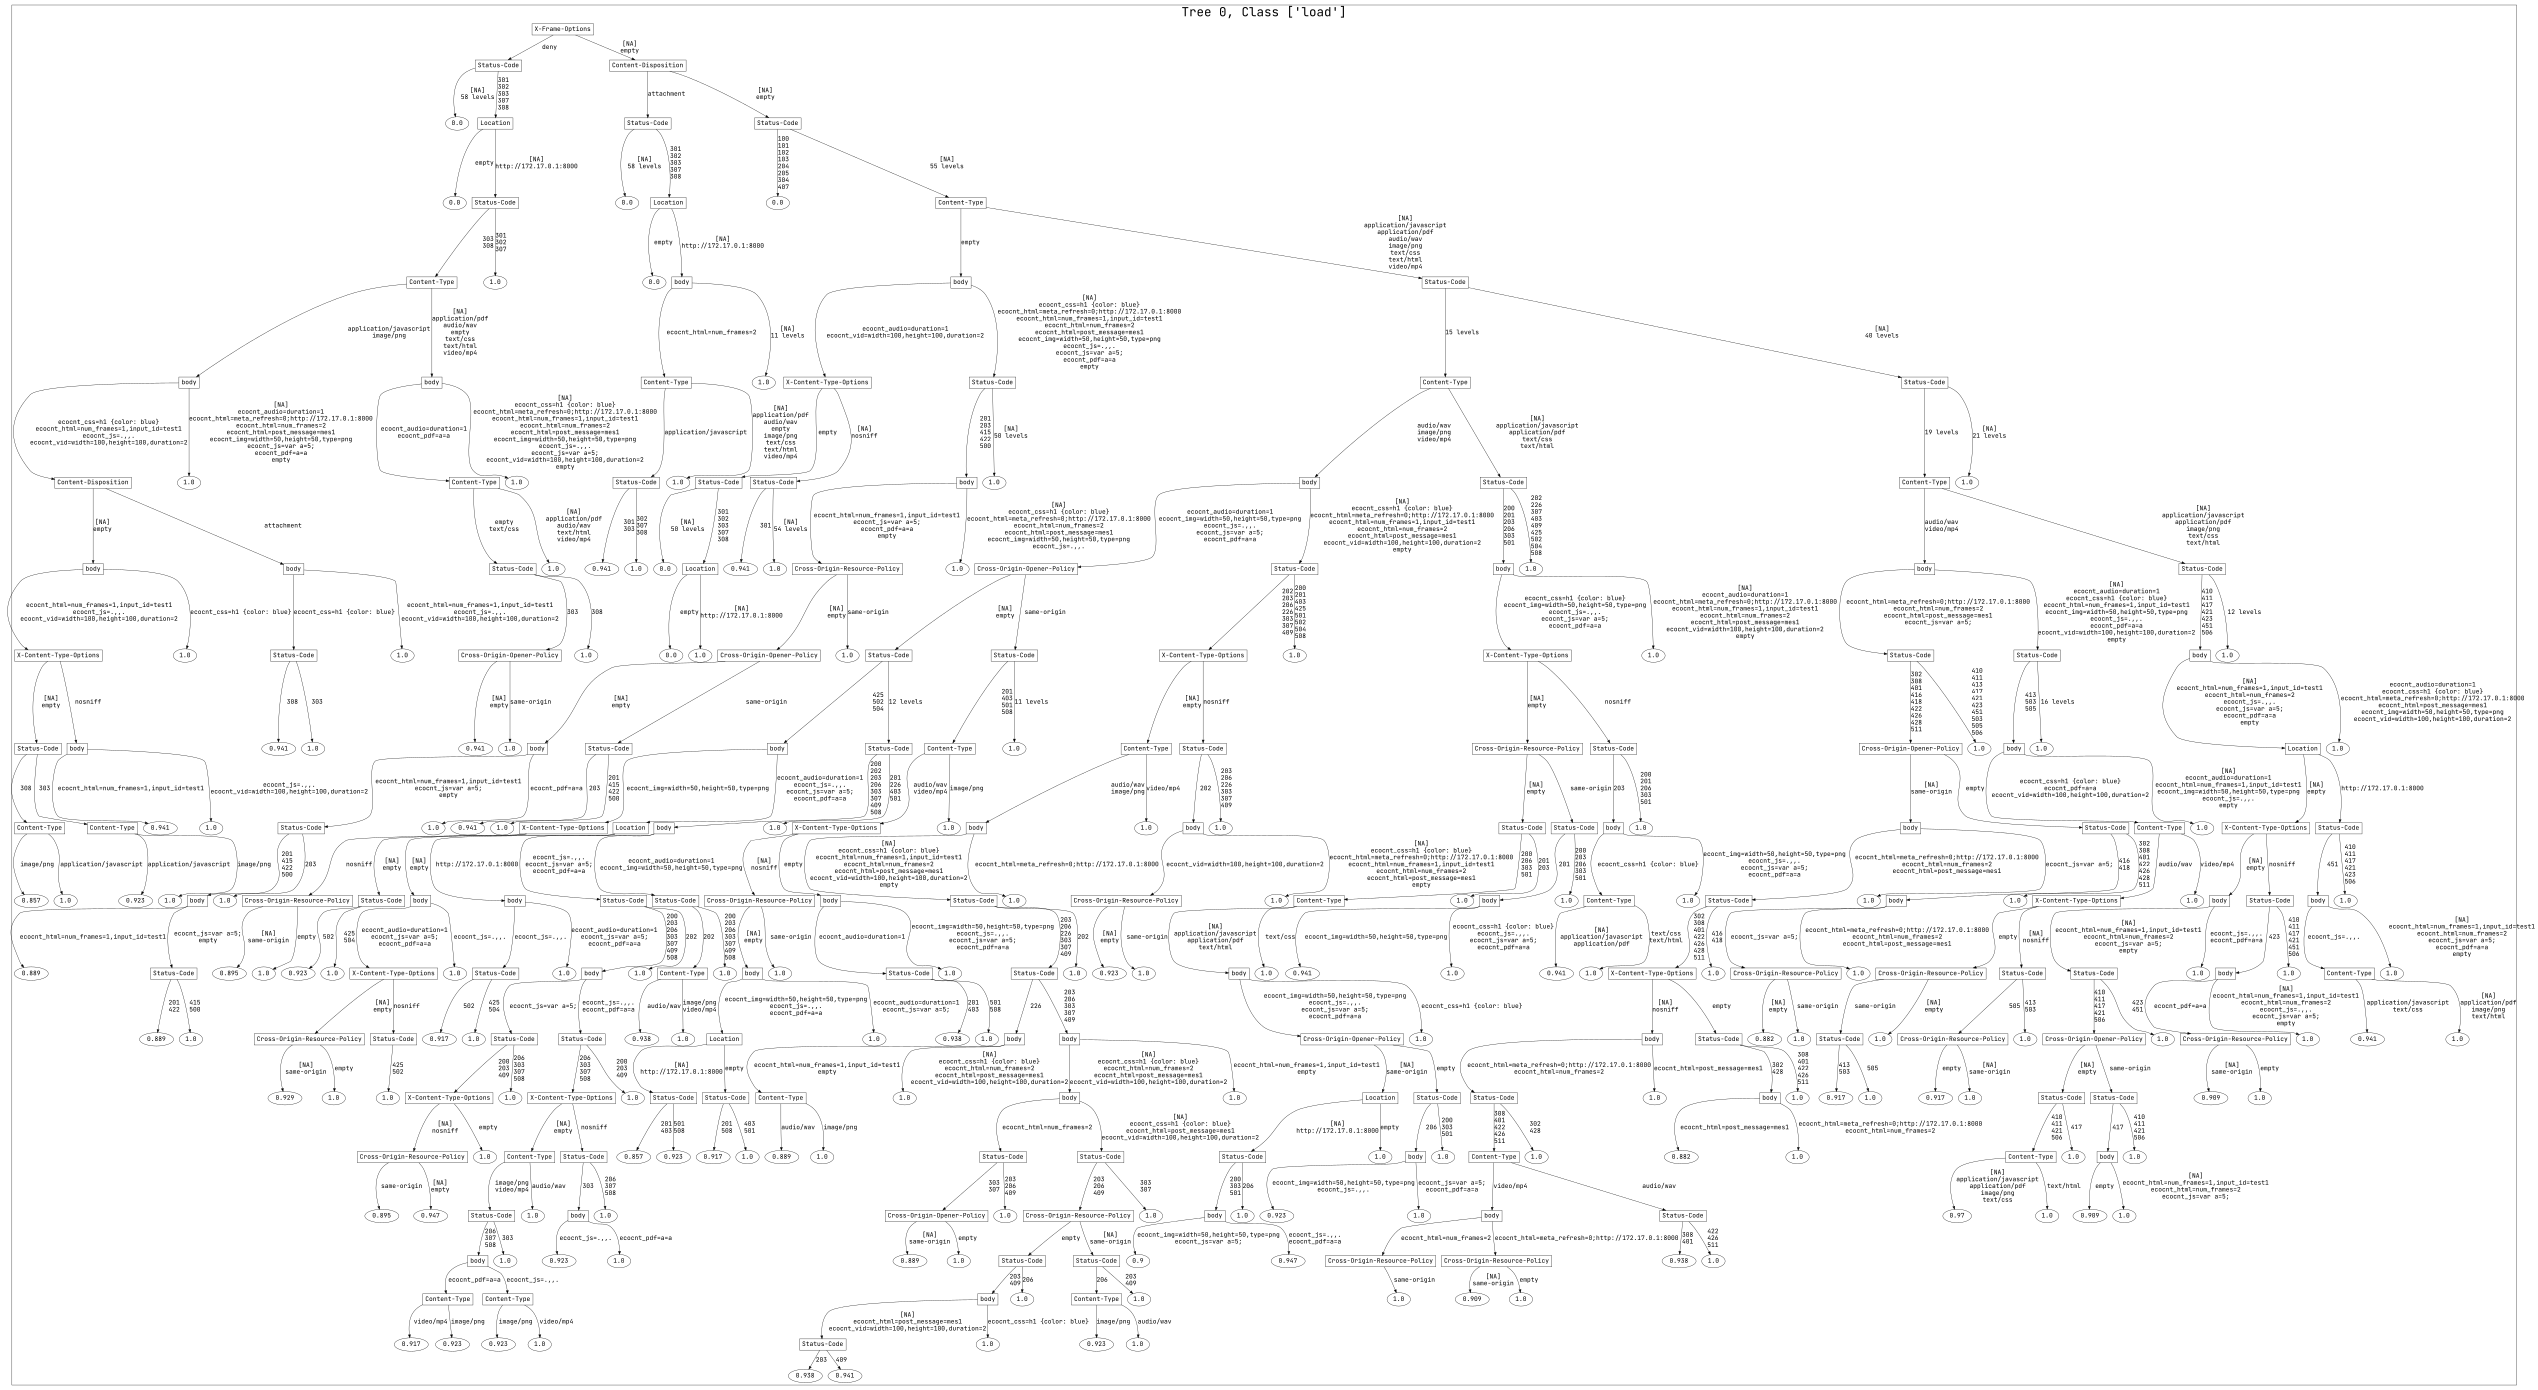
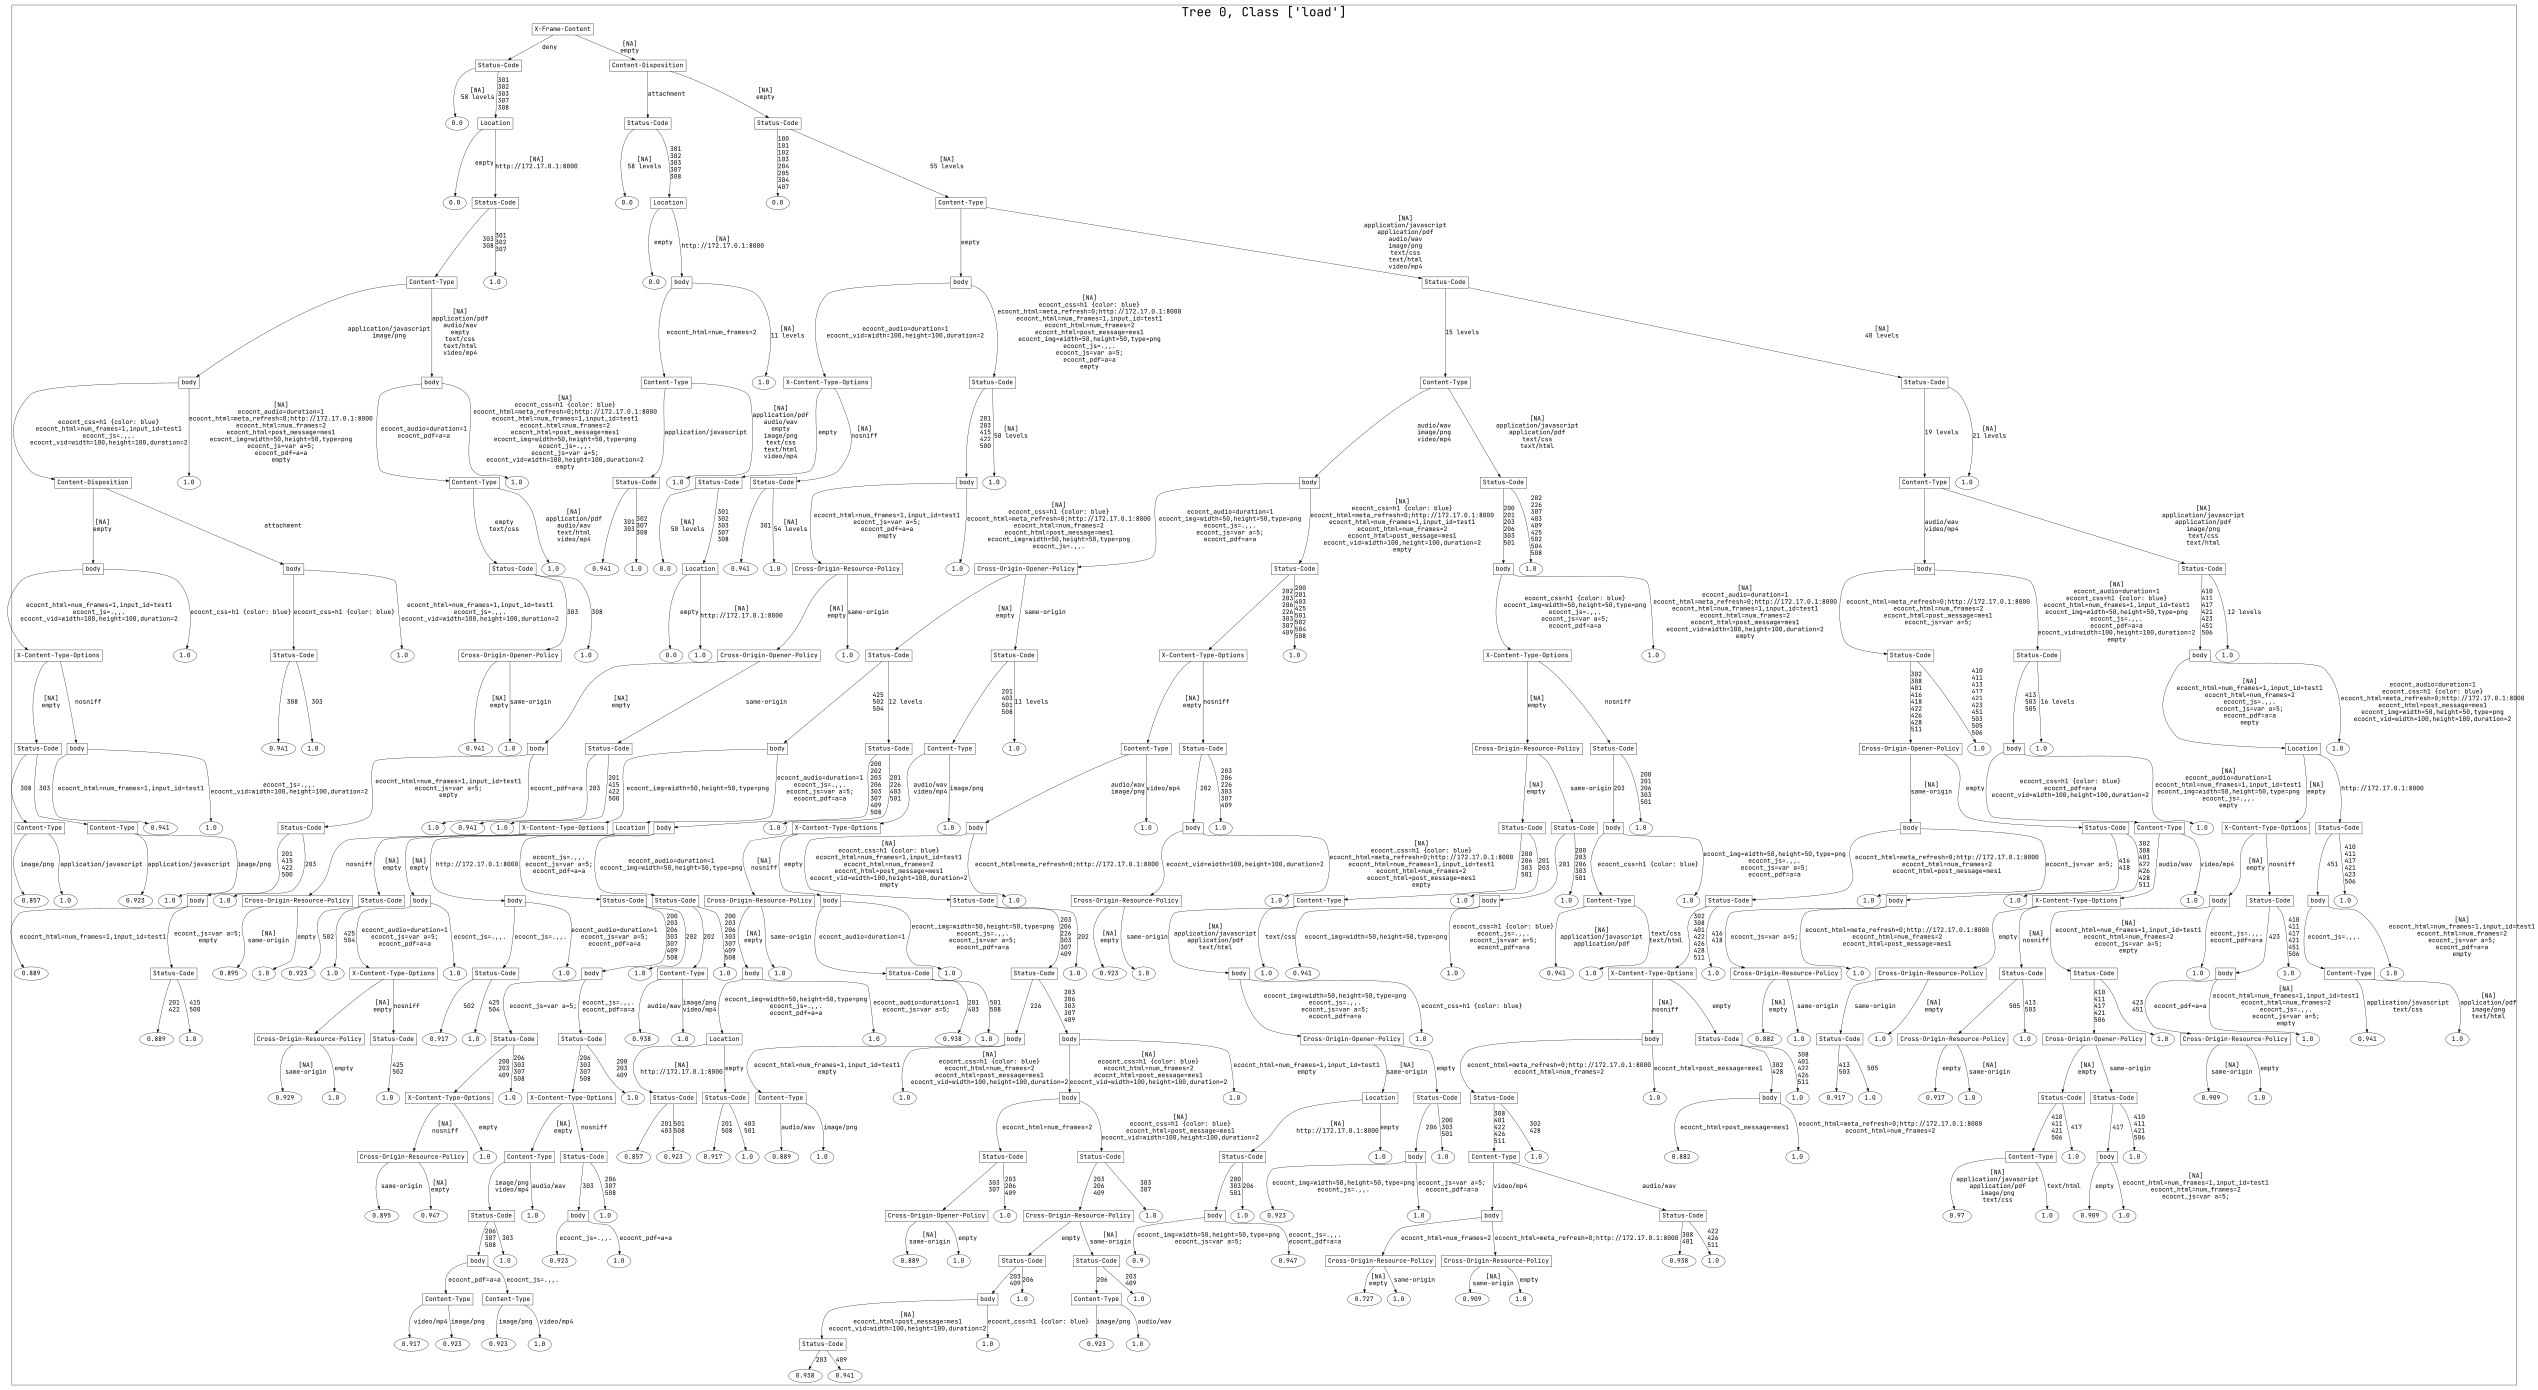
(563, 29) -> (563, 29)
none -> (1364, 1299)
